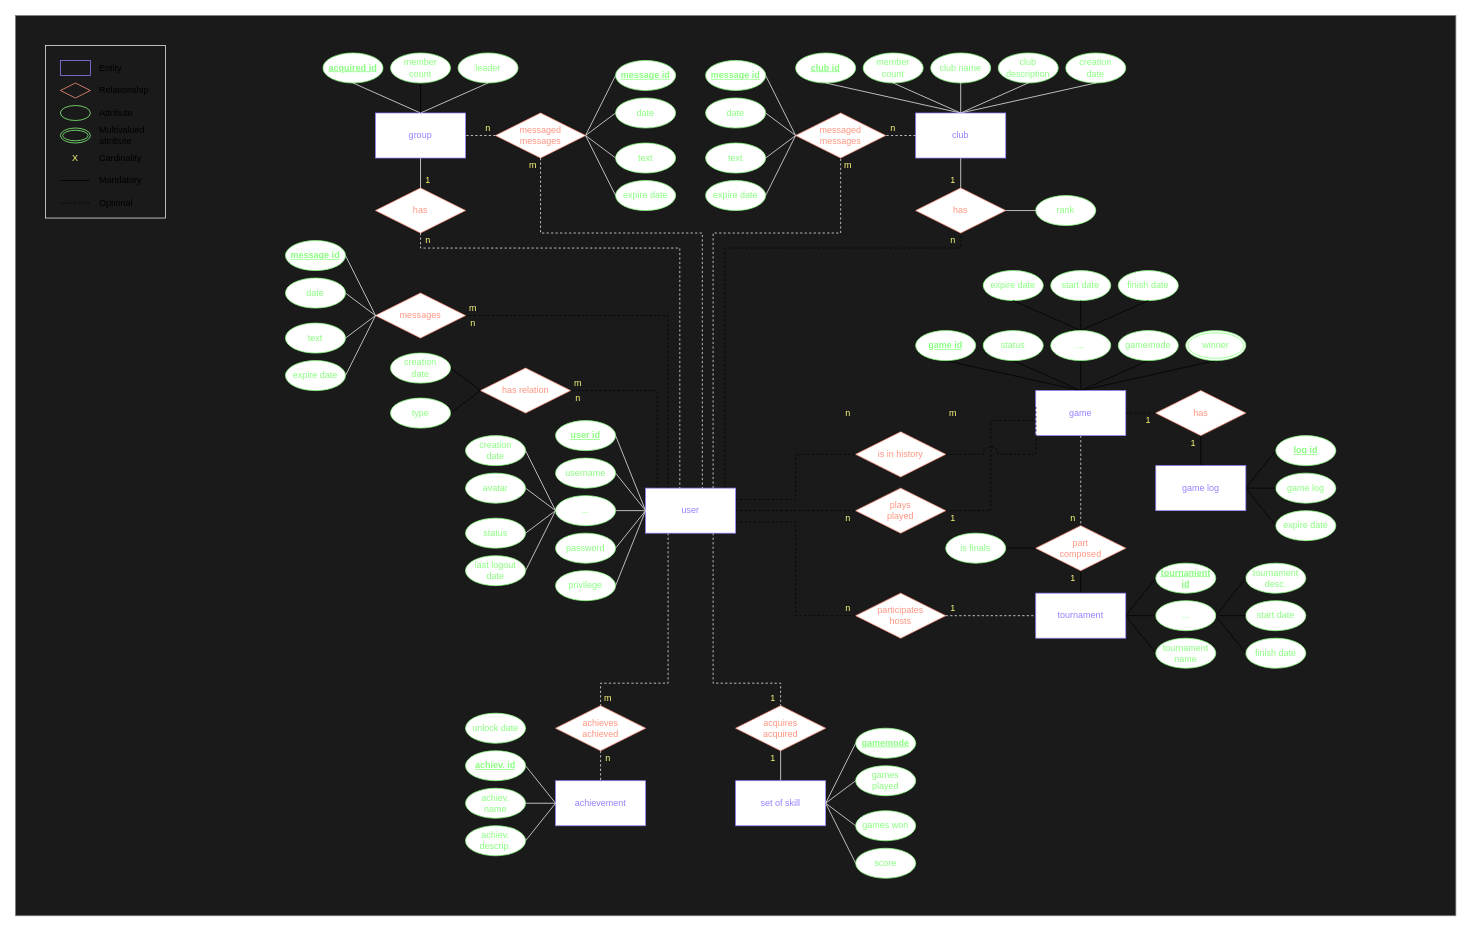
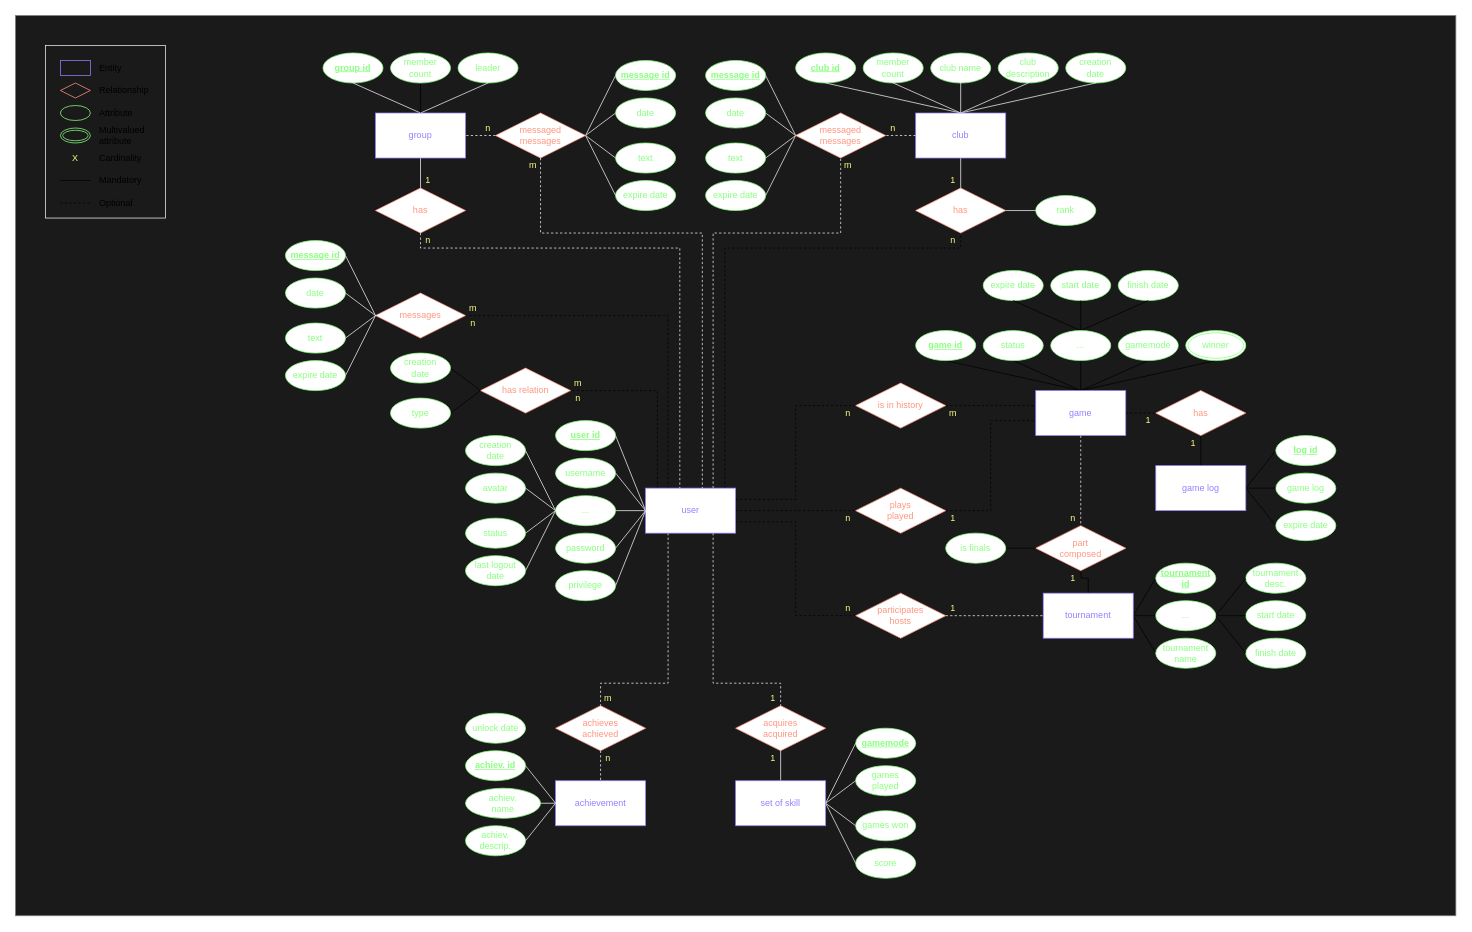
(353, 68) -> (353, 68)
(900, 454) -> (900, 405)
(1080, 615) -> (1088, 615)
(495, 803) -> (503, 803)
